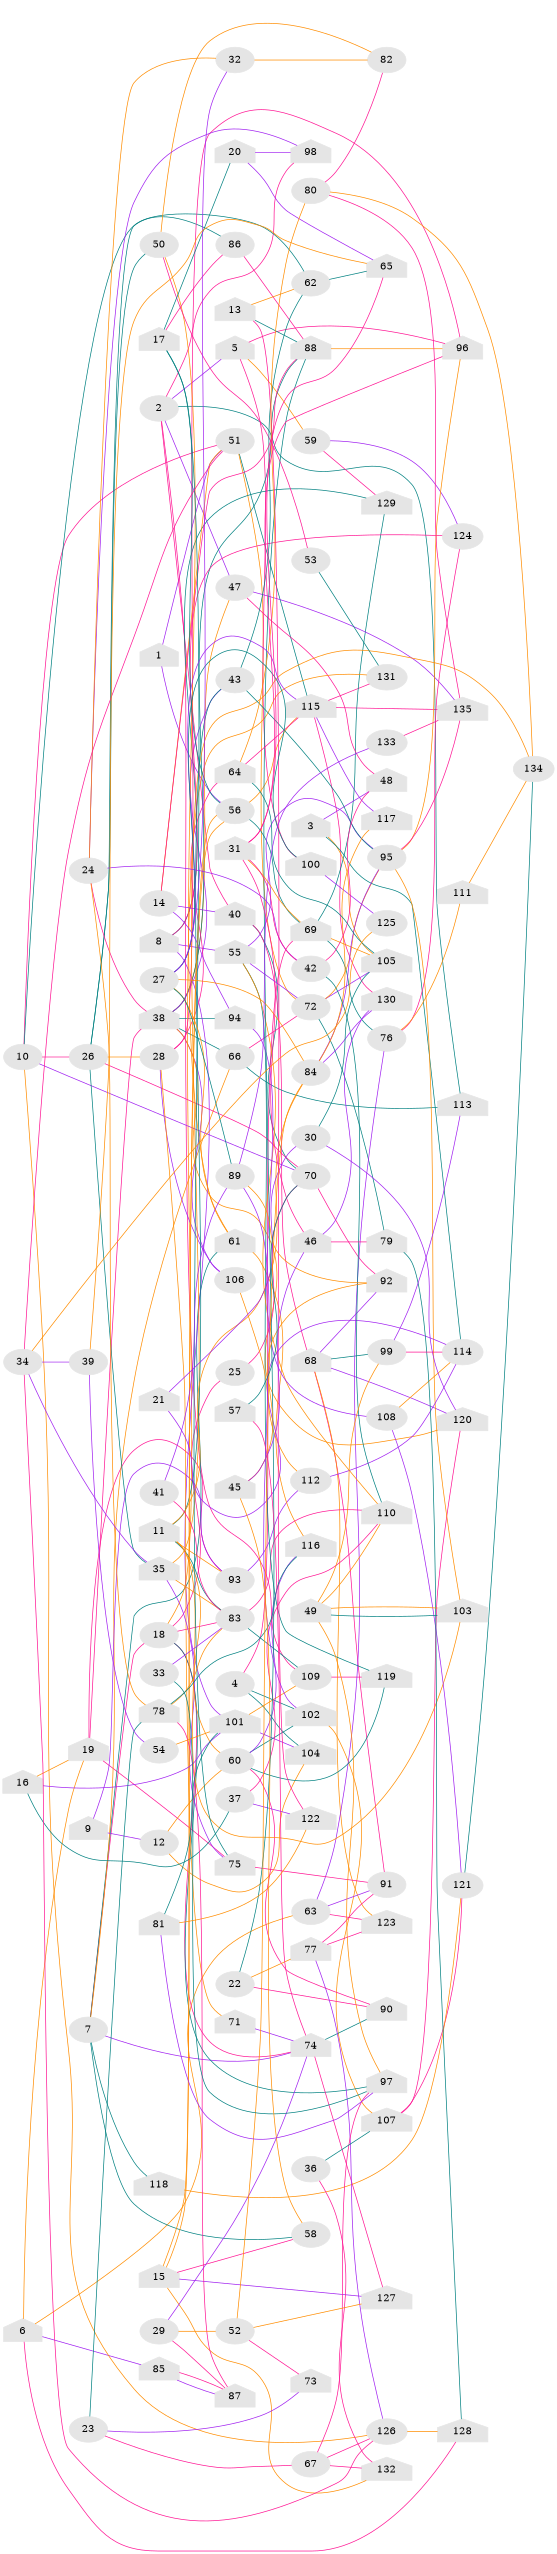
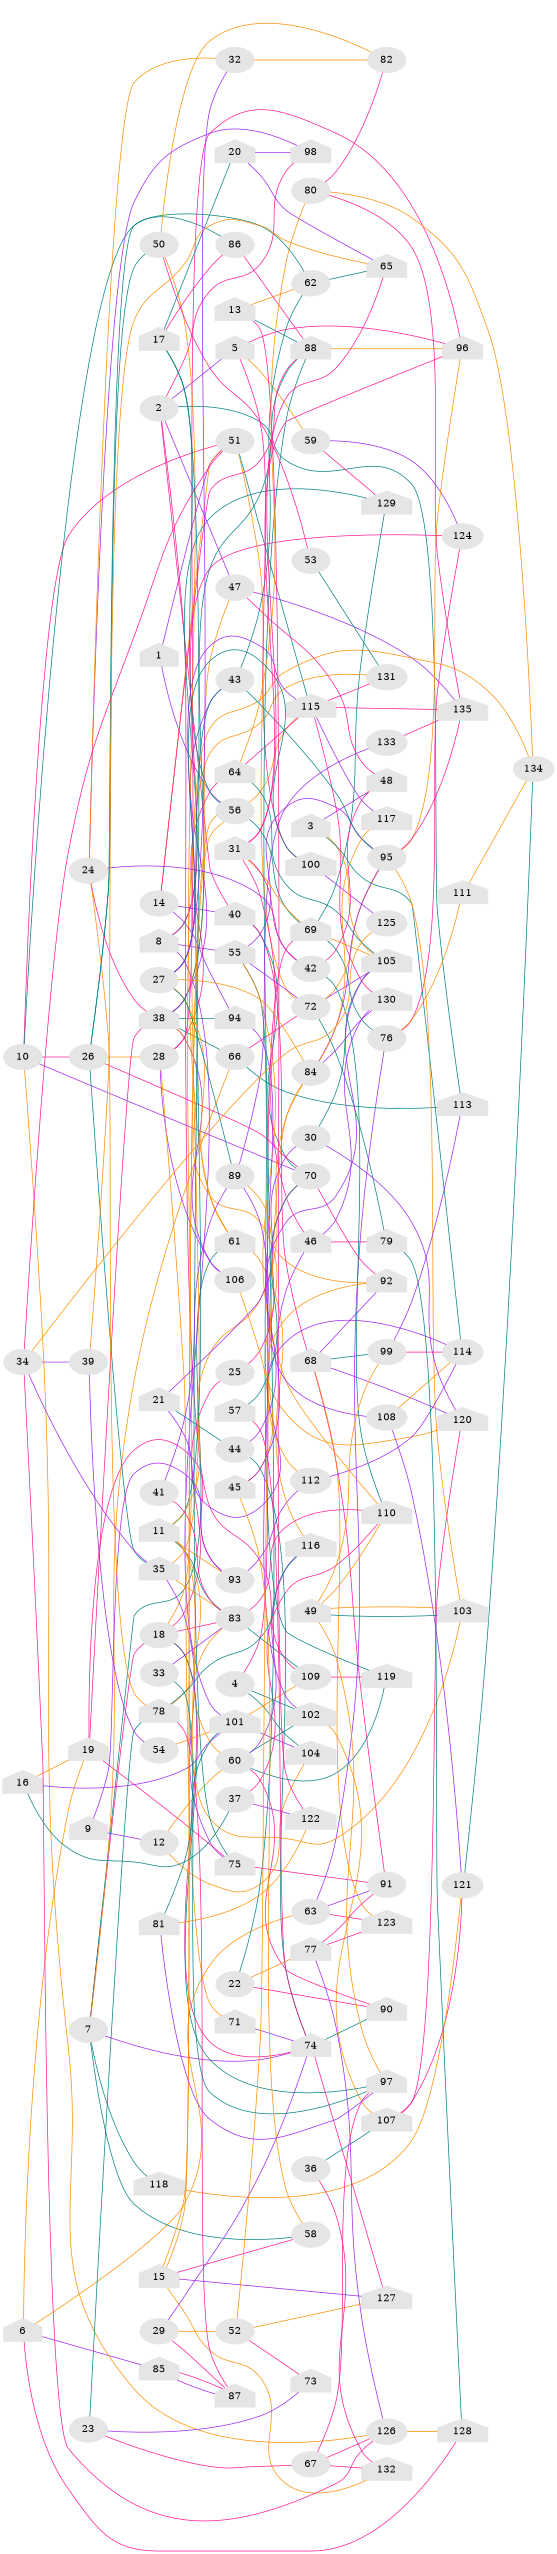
none -> (235, 1450)
